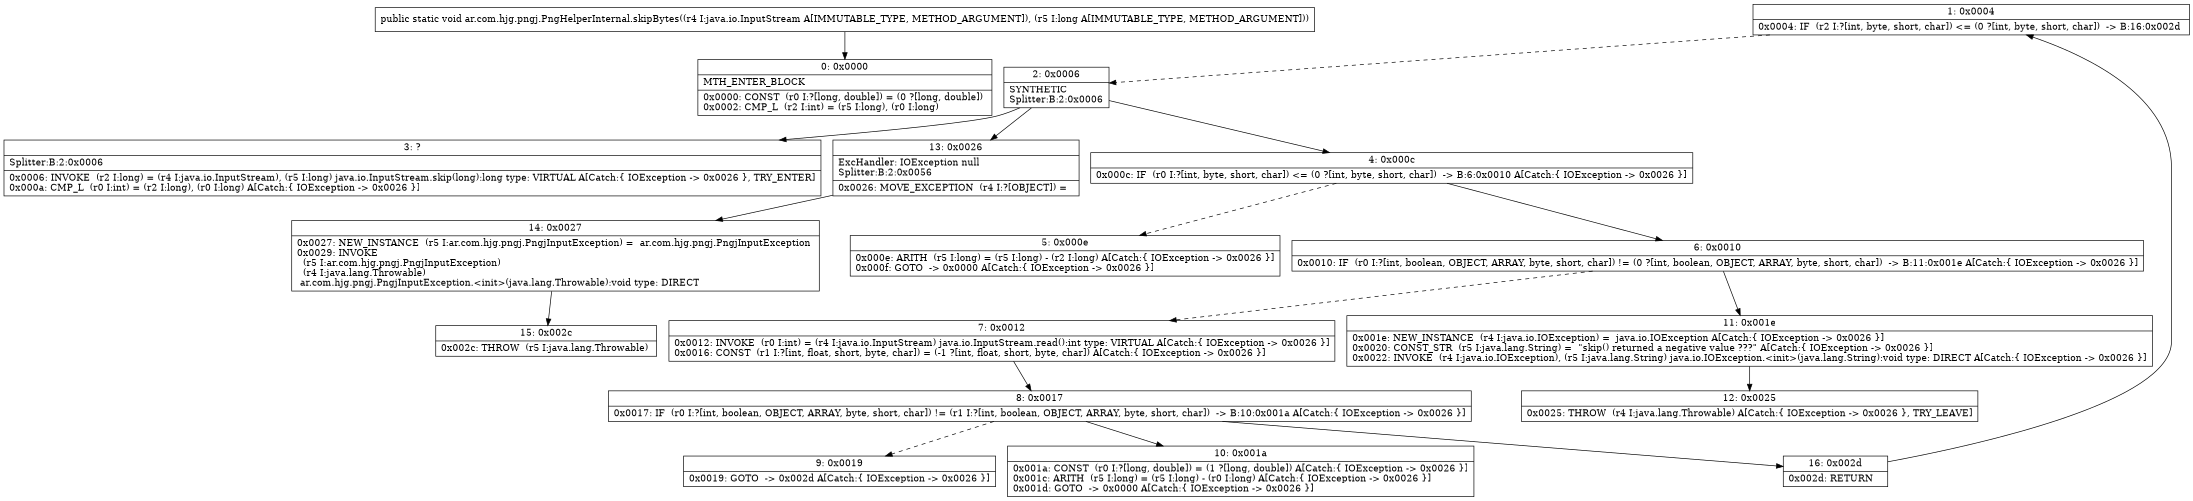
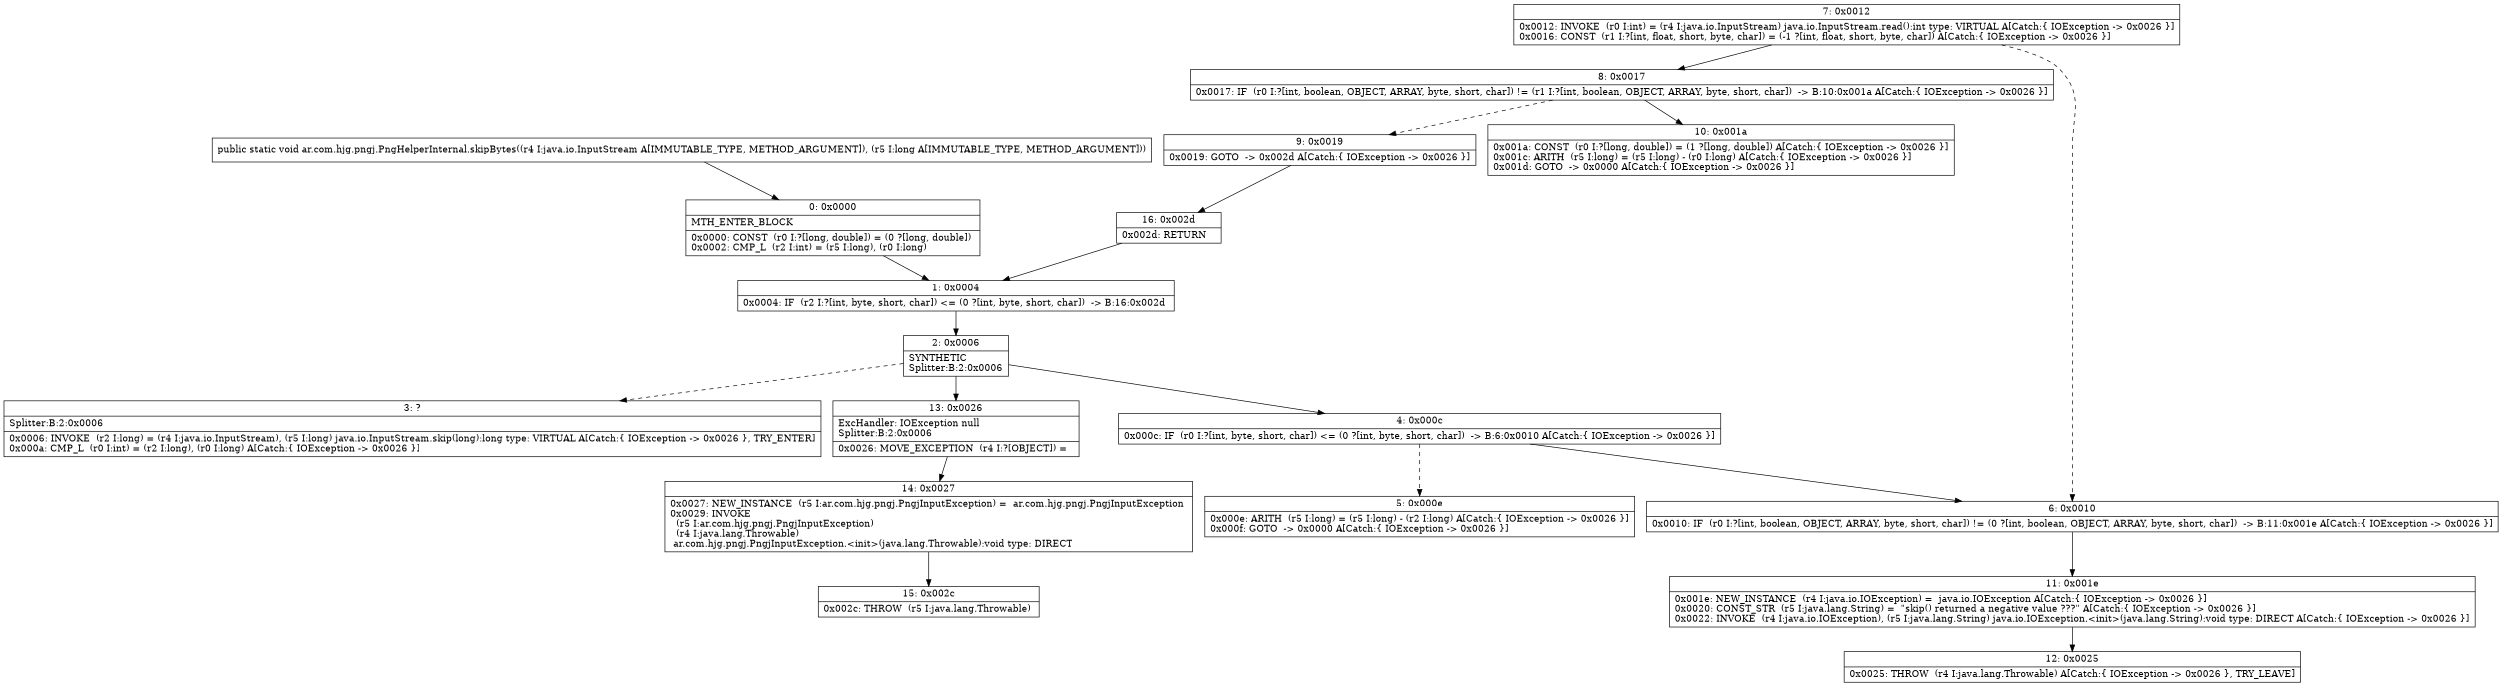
(1443, 59) -> (956, 320)
(904, 129) -> (765, 382)
(885, 173) -> (885, 433)
none -> (903, 266)
(1384, 295) -> (2072, 248)
(1499, 444) -> (1247, 187)
